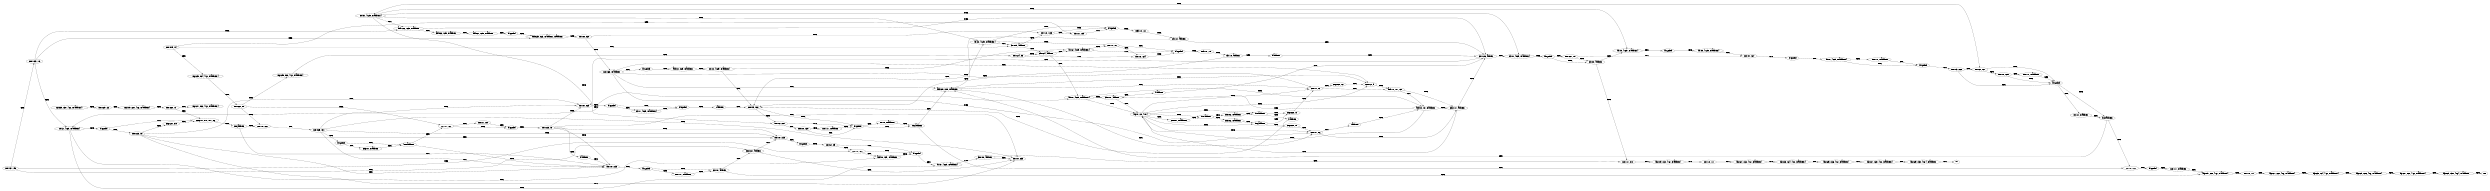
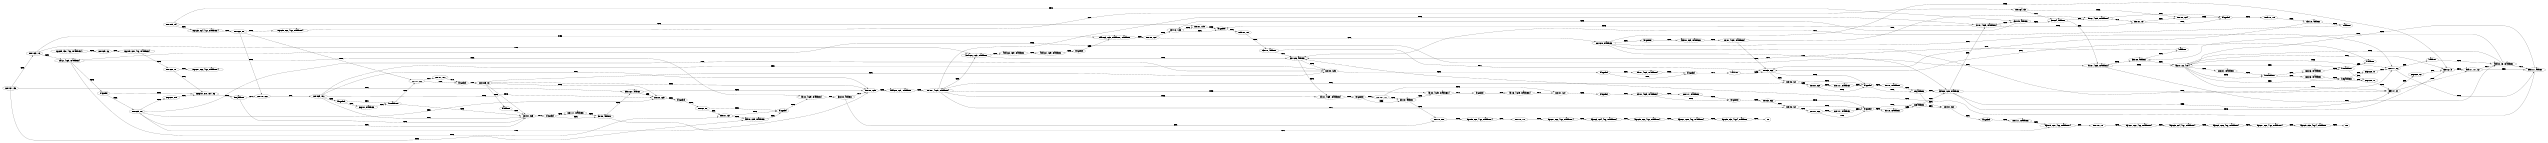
none -> (901, 91)
(830, 145) -> (702, 108)
